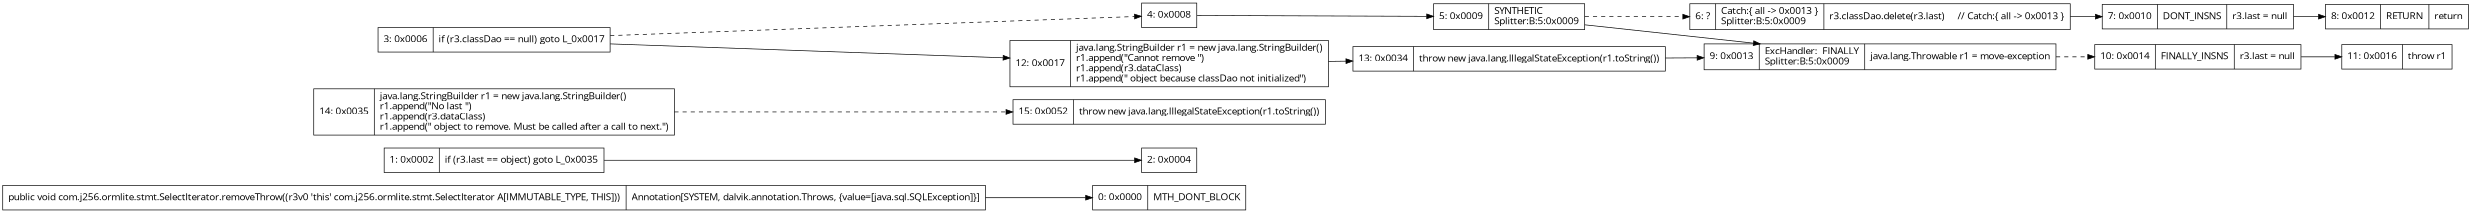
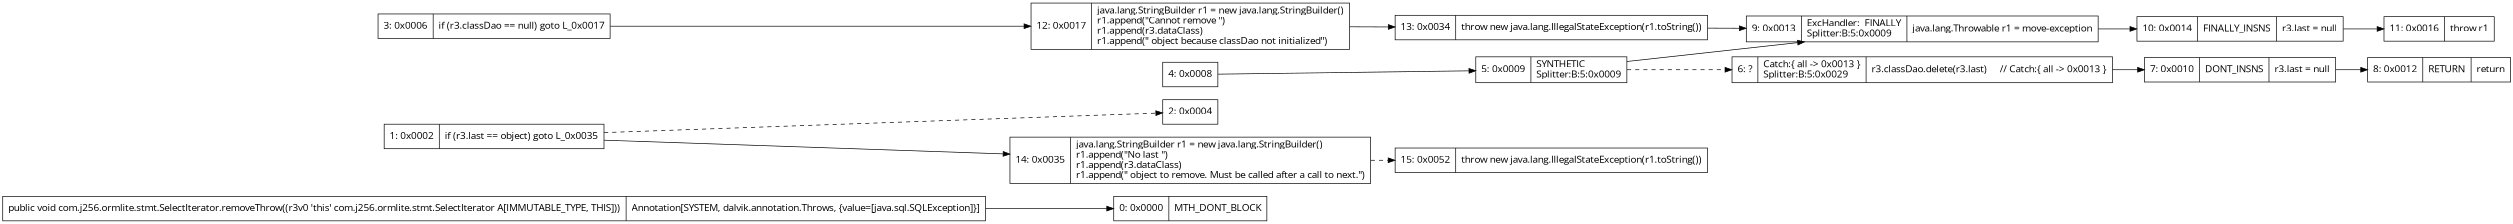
(1764, 21) -> (1806, 75)
(872, 26) -> none
(2072, 57) -> (2114, 29)
none -> (804, 147)
(869, 160) -> (880, 123)
